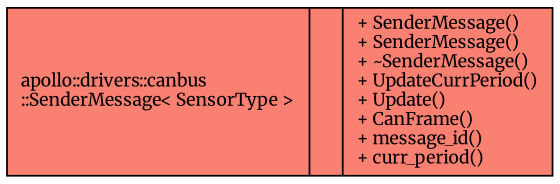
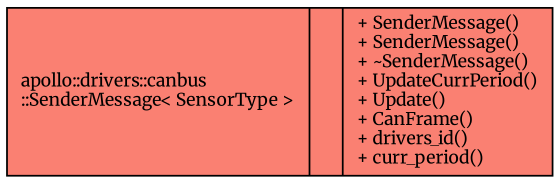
(421, 139) -> (413, 139)
